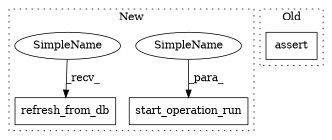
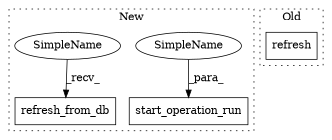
(292, 46) -> (292, 46)
